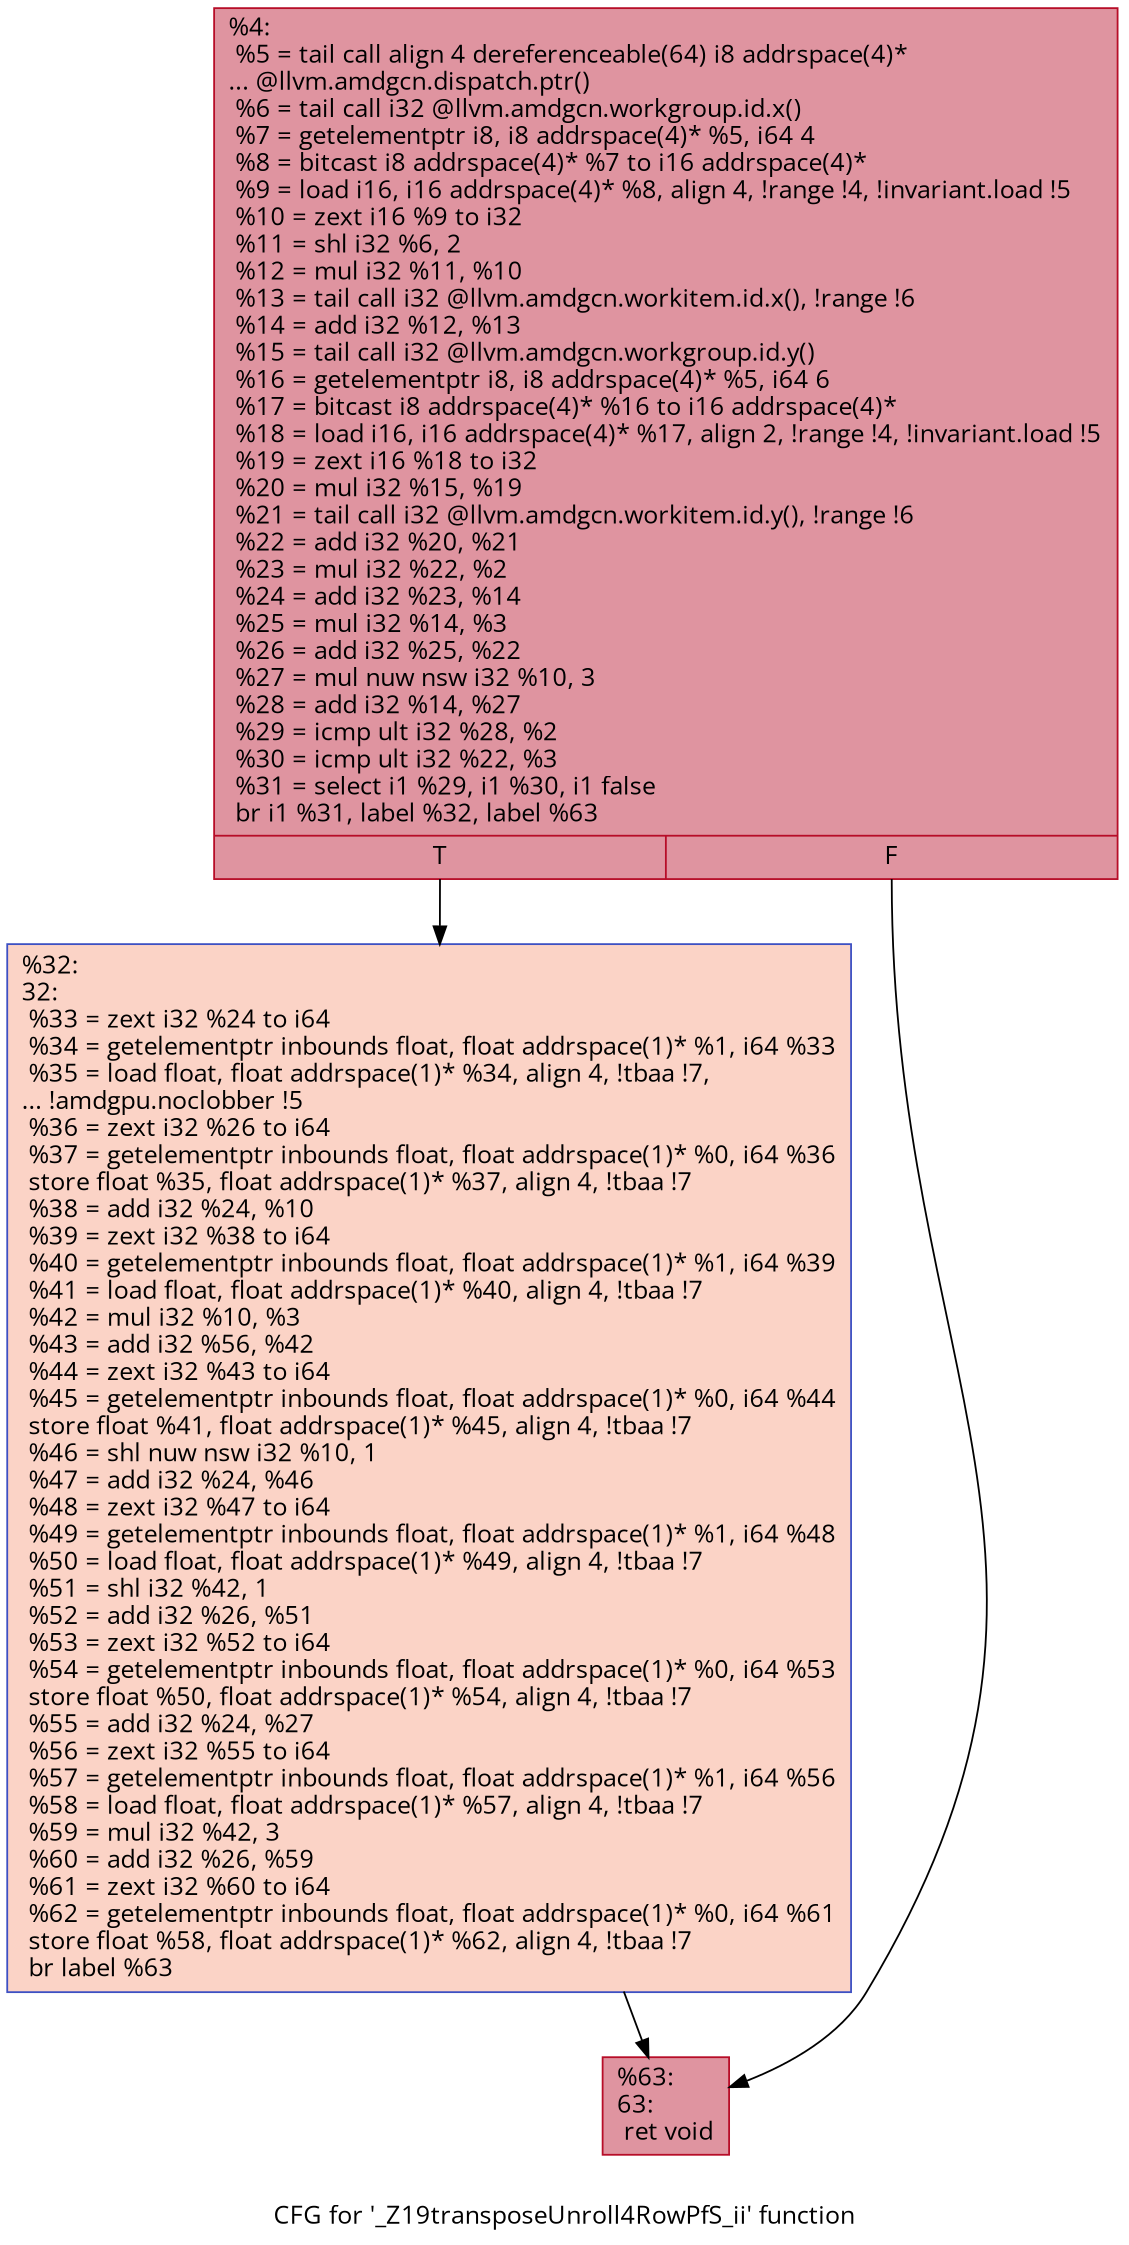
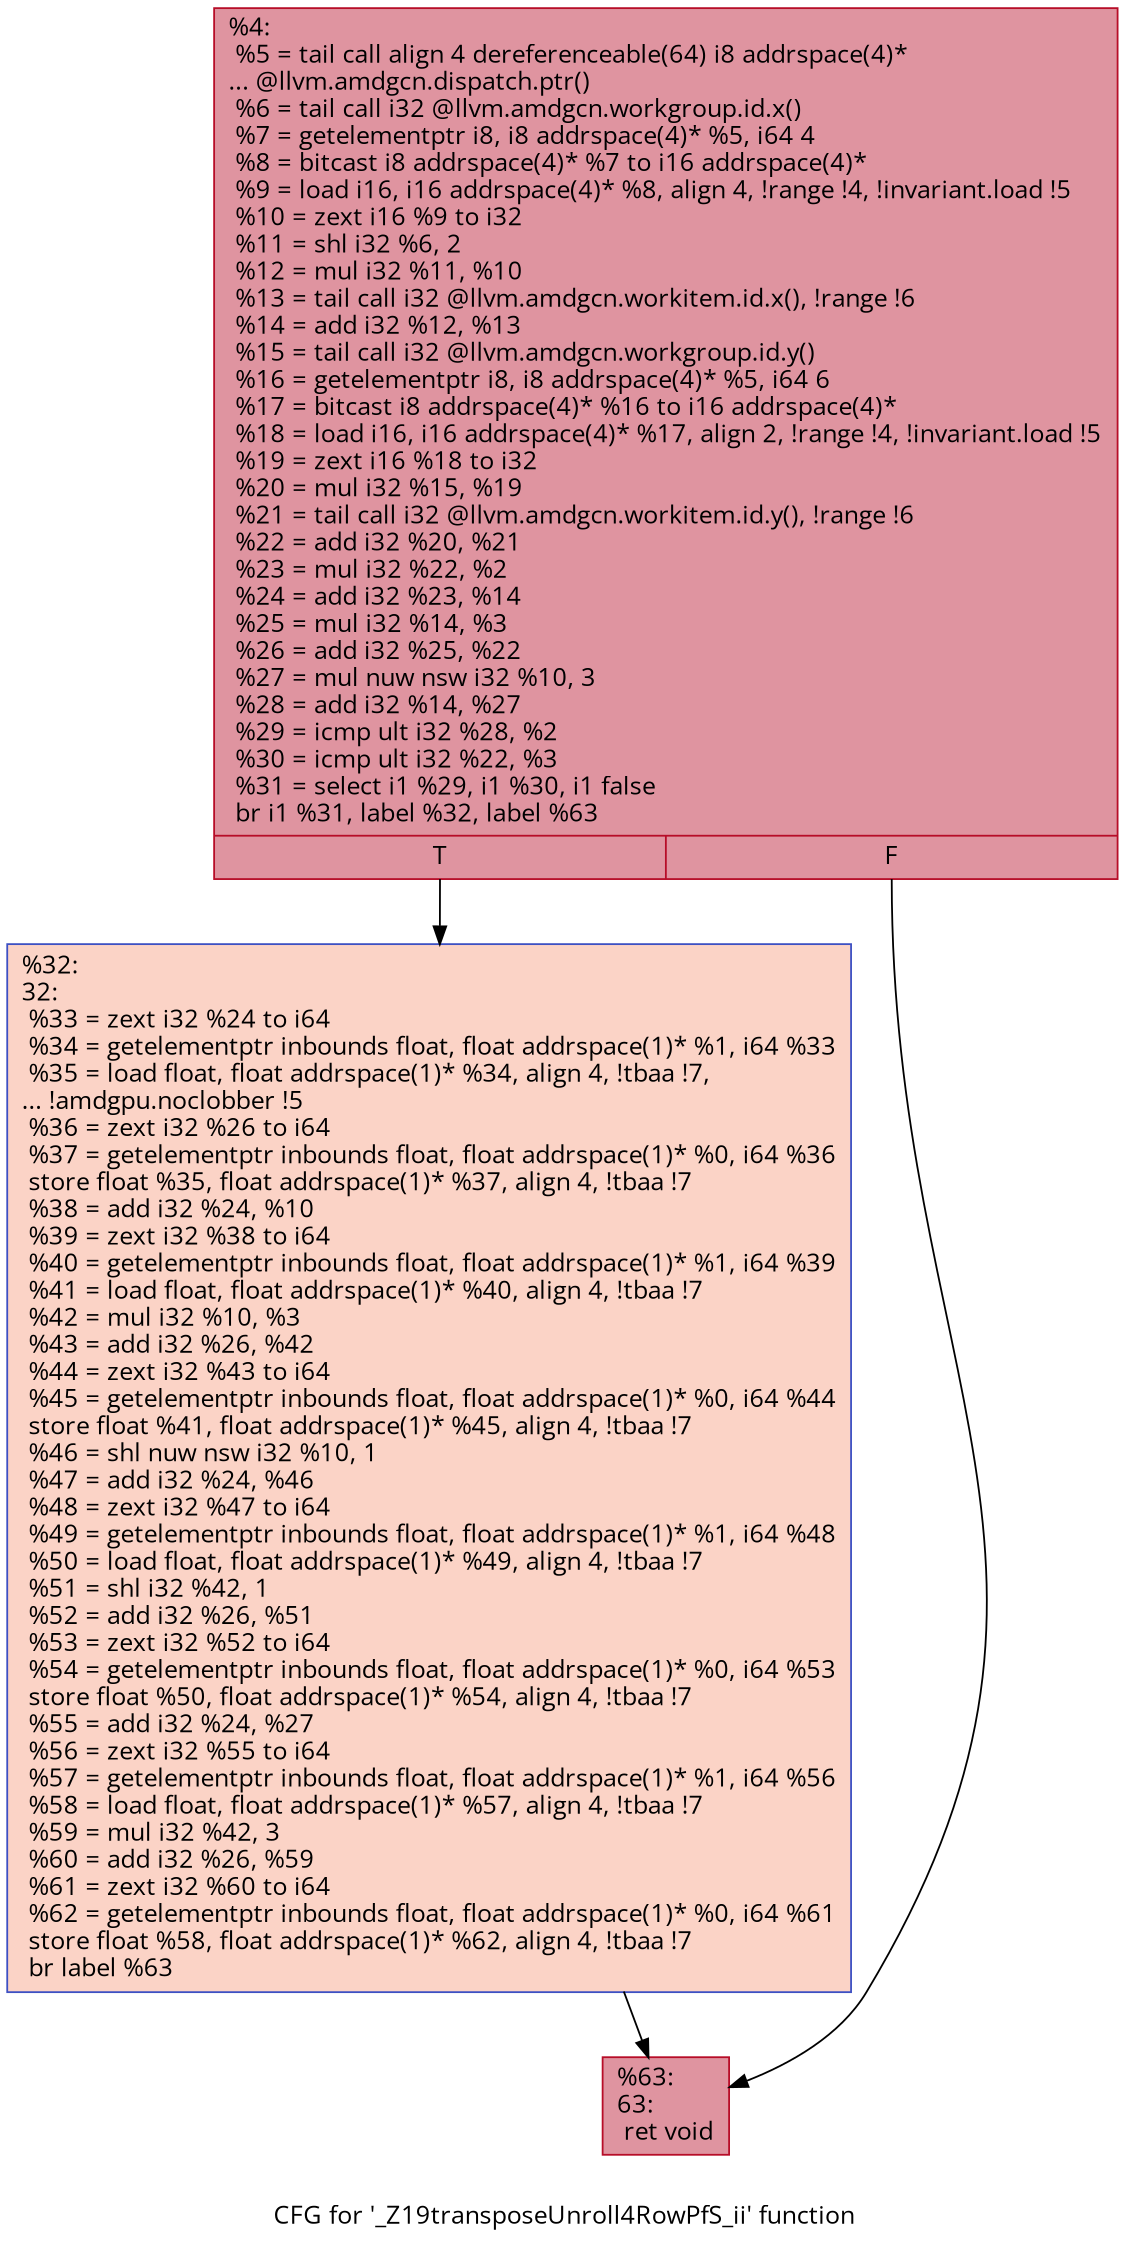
(169, 1345) -> (169, 1345)
